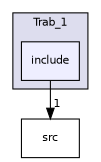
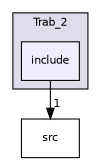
(50, 23) -> (50, 23)
